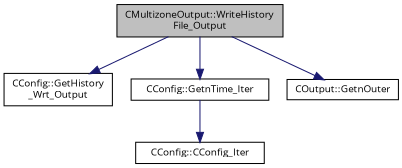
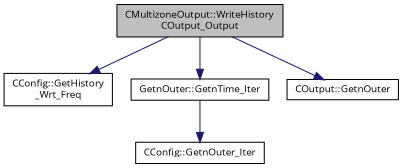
(200, 21) -> (200, 21)
(58, 90) -> (58, 90)
(200, 90) -> (200, 90)
(200, 153) -> (200, 153)
